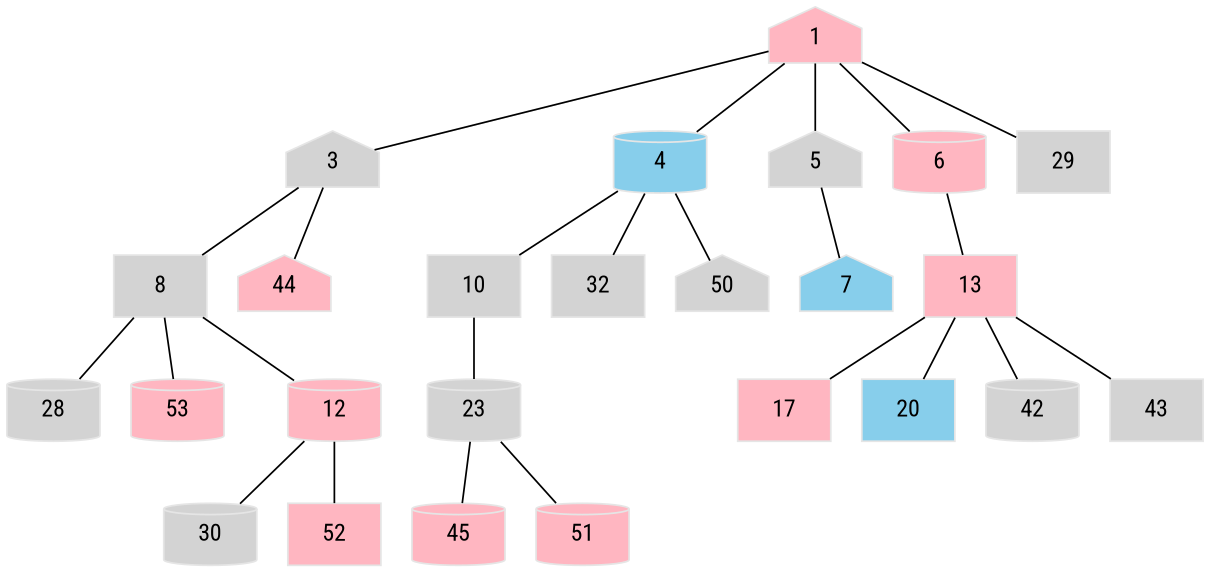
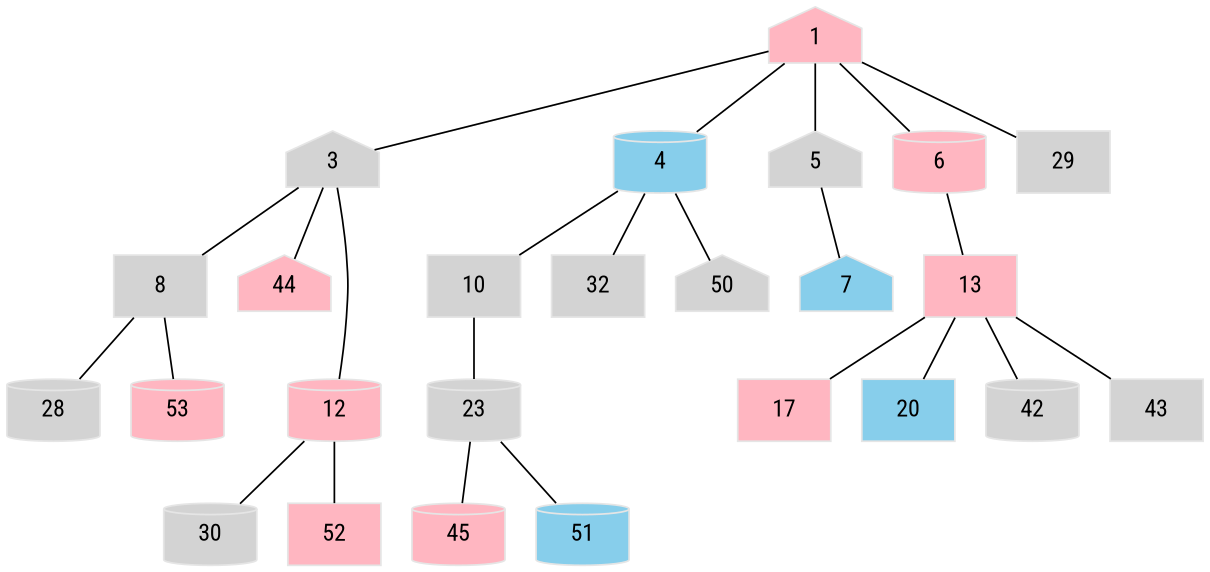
(248, 349) -> (348, 283)
(583, 534) -> (583, 534)
